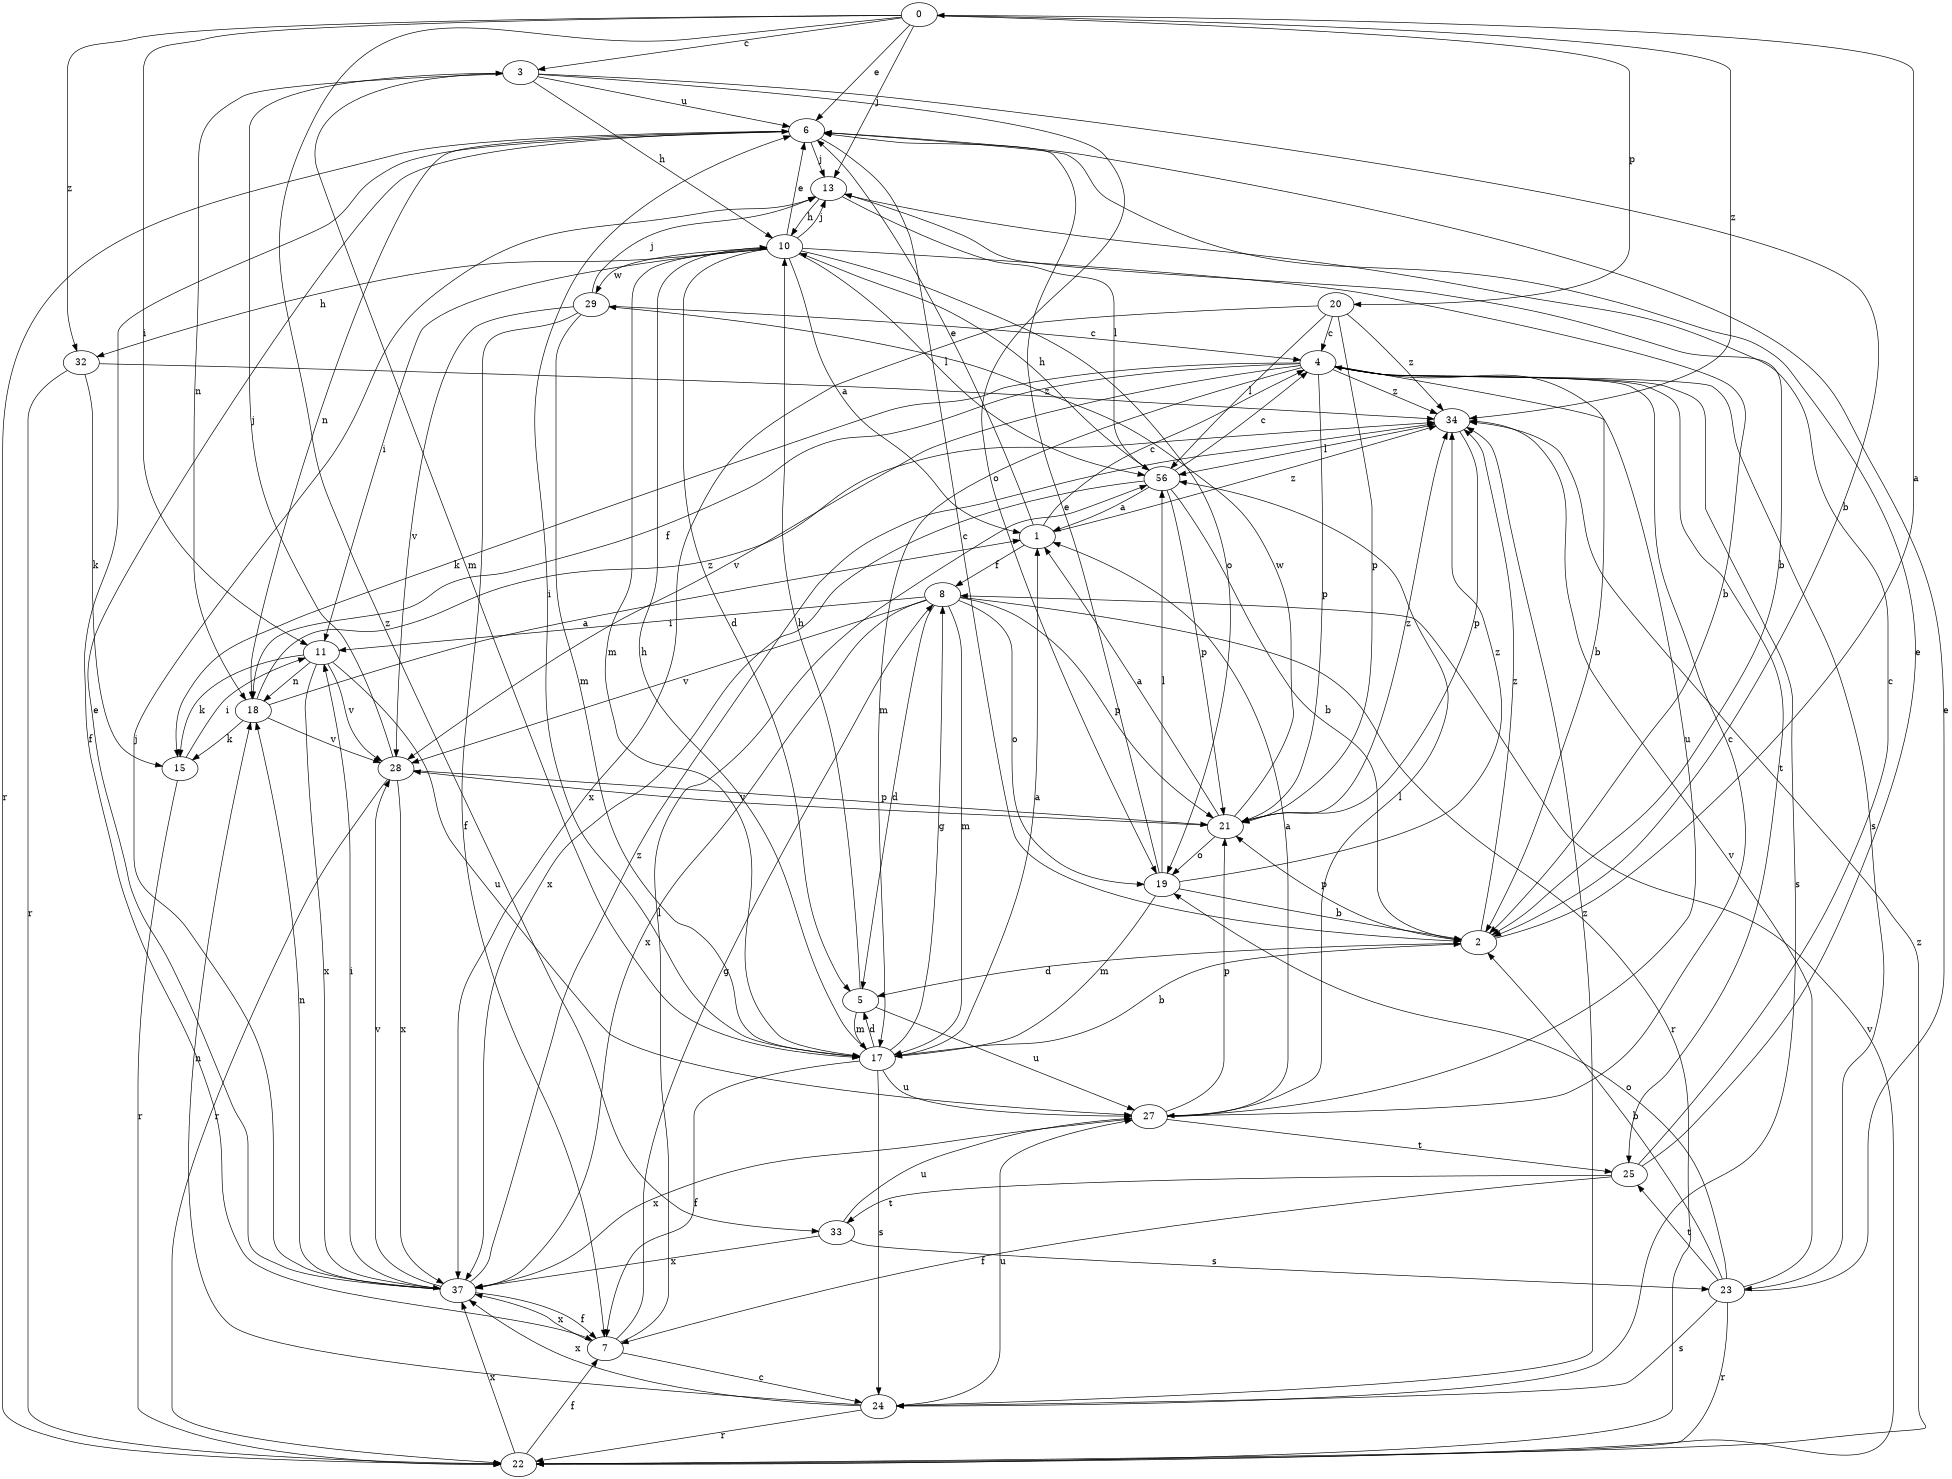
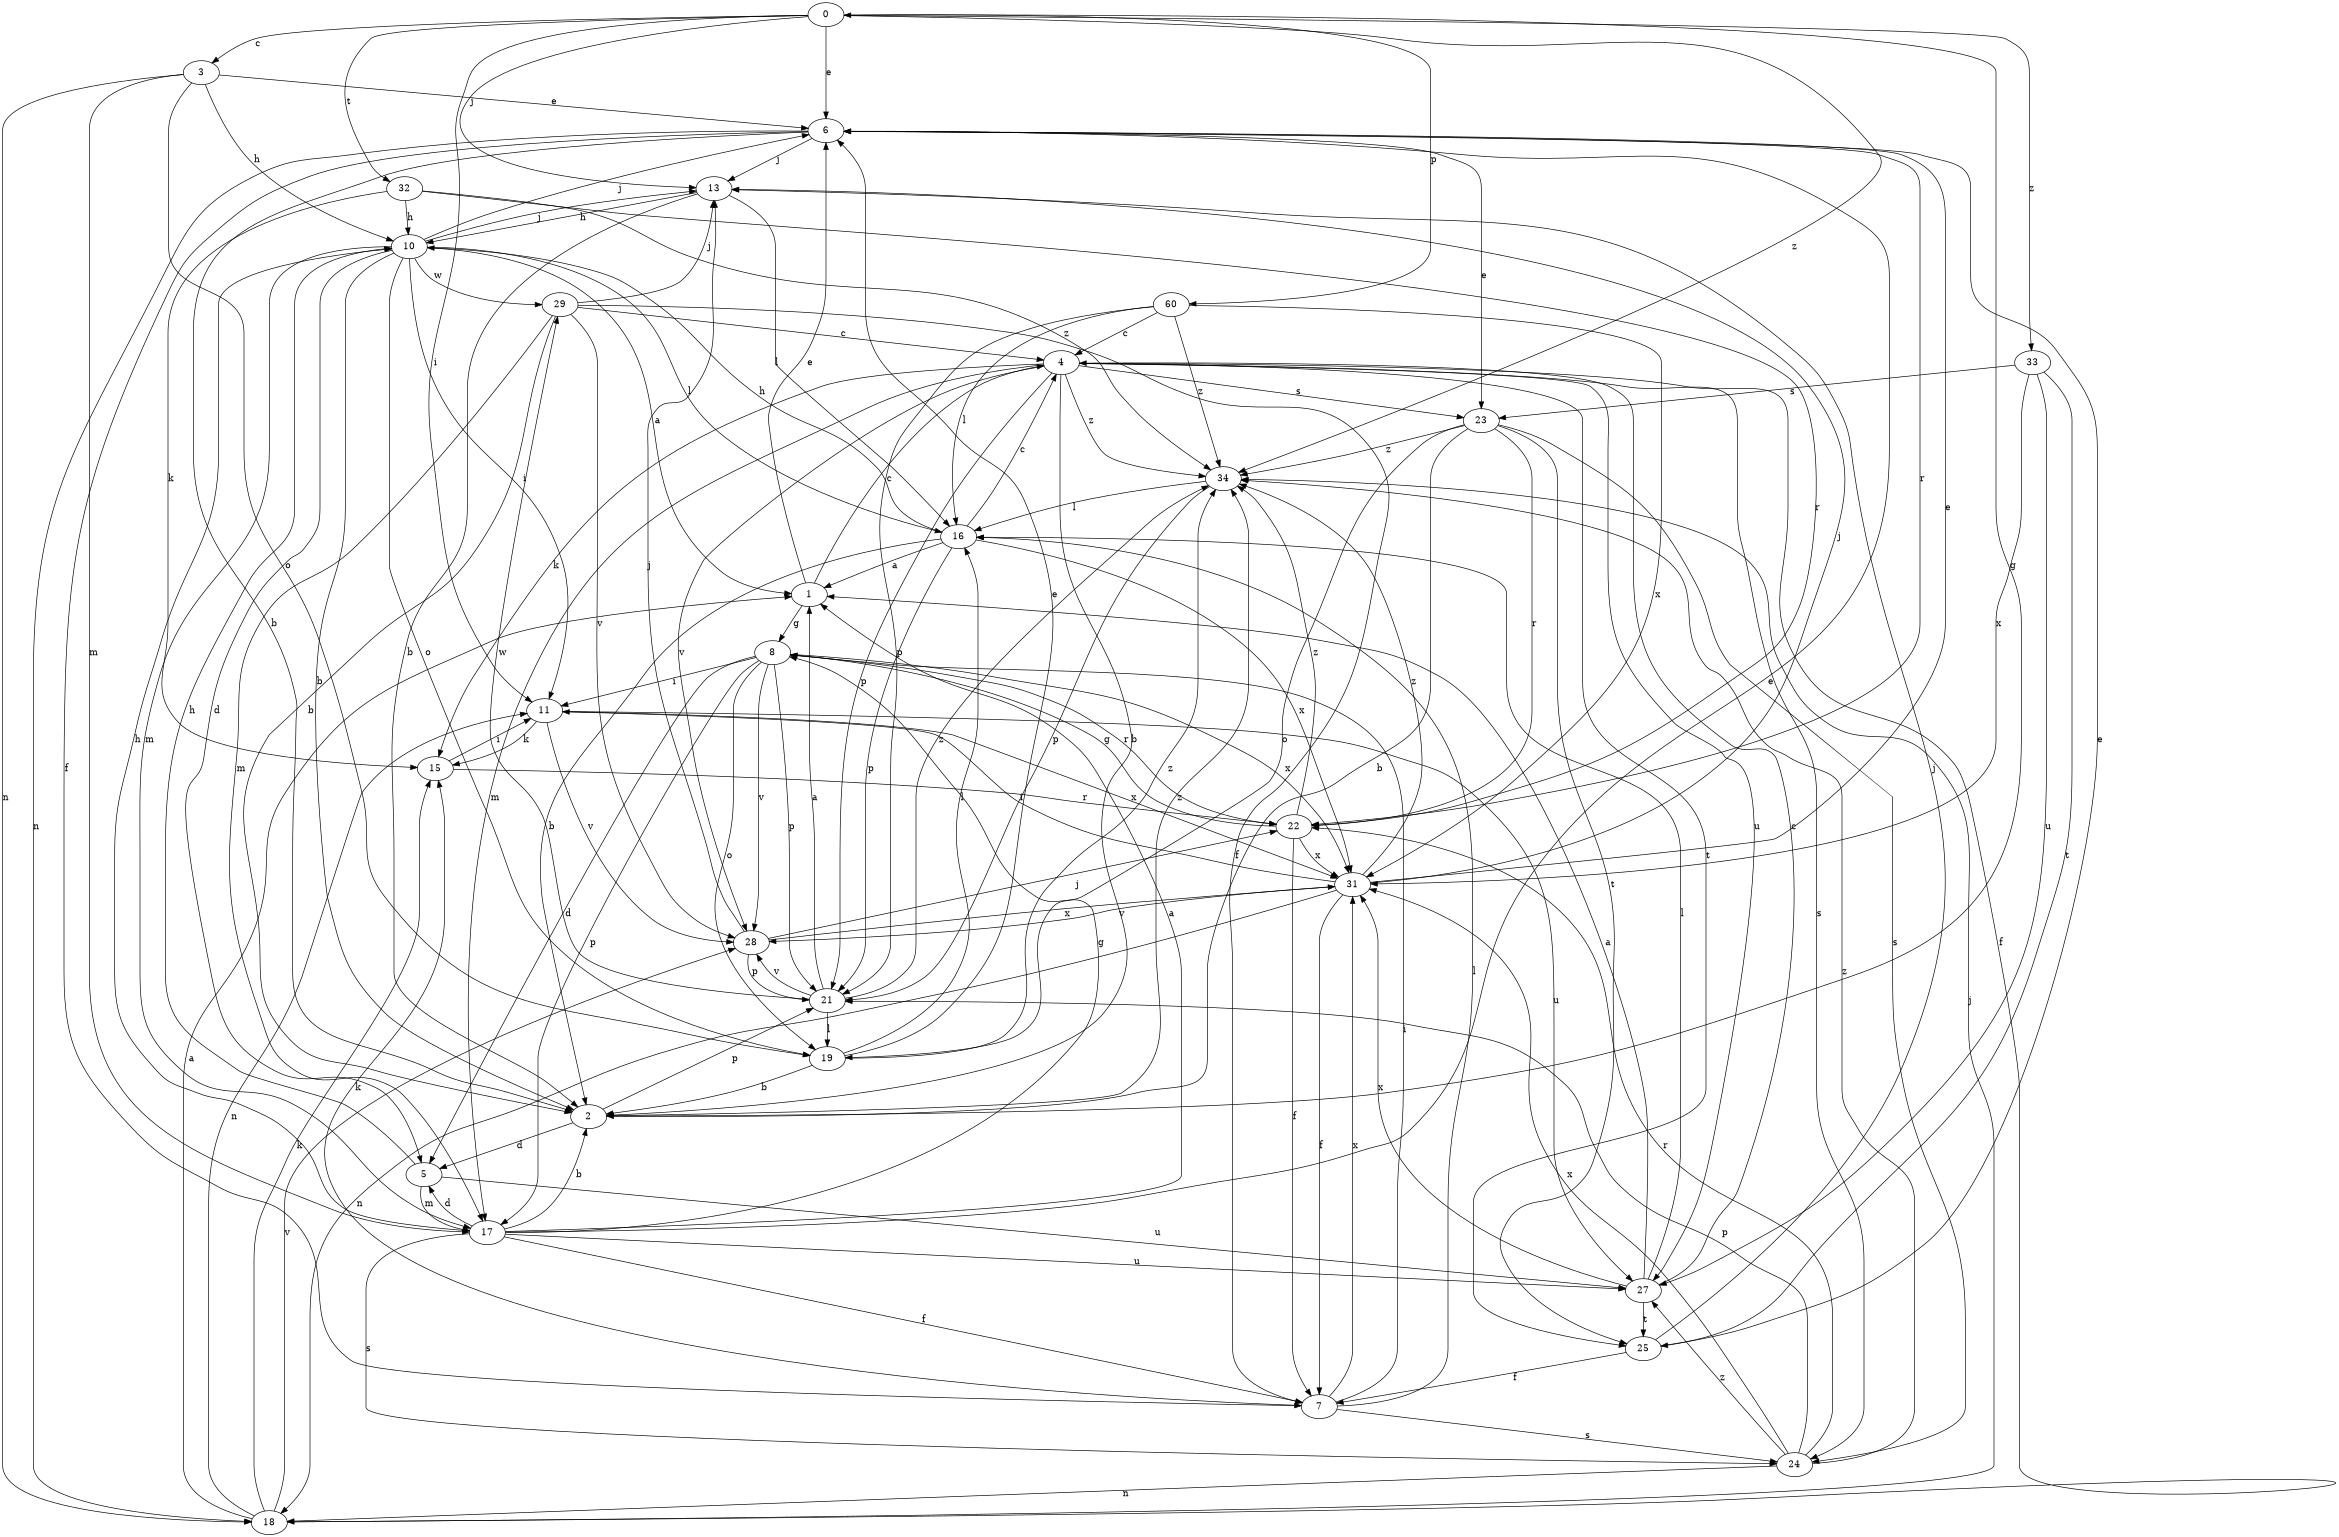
(685, 102) -> (554, 102)
(70, 189) -> (349, 102)
(801, 189) -> (620, 189)
(1596, 204) -> (252, 770)
(430, 271) -> (407, 214)
(1336, 305) -> (1171, 305)
(249, 328) -> (648, 562)
(1828, 387) -> (1450, 158)
(1162, 479) -> (959, 537)
(1916, 479) -> (2013, 566)
(1242, 481) -> none
(965, 537) -> (275, 624)
(711, 566) -> (1970, 1001)
(997, 566) -> (797, 624)
(550, 595) -> (1771, 682)
(290, 679) -> (253, 1068)
(1891, 682) -> (1934, 769)
(966, 827) -> (593, 943)
(1200, 856) -> (829, 1030)
(1732, 856) -> (1389, 450)
(727, 972) -> (1405, 1030)
(1224, 994) -> (1459, 1034)
(1051, 1013) -> none
(1870, 1030) -> (1107, 740)
(217, 1117) -> (1078, 885)
(1229, 1179) -> (2042, 936)
(1003, 1262) -> (1723, 1378)
(458, 1291) -> (1353, 885)
none -> (582, 1320)
(761, 1378) -> (1588, 1436)
